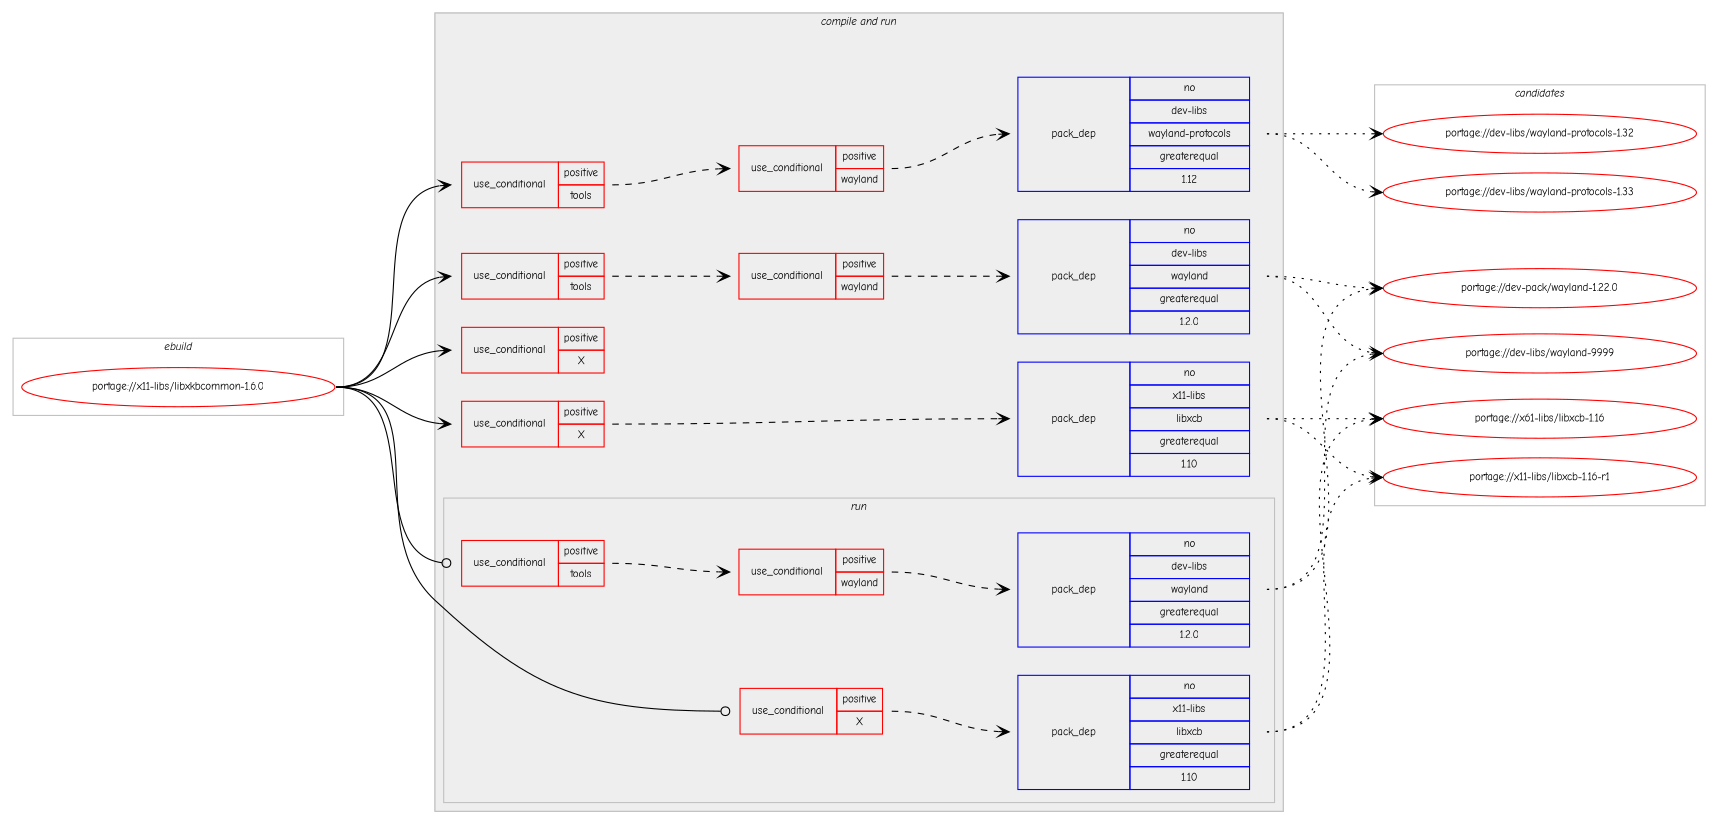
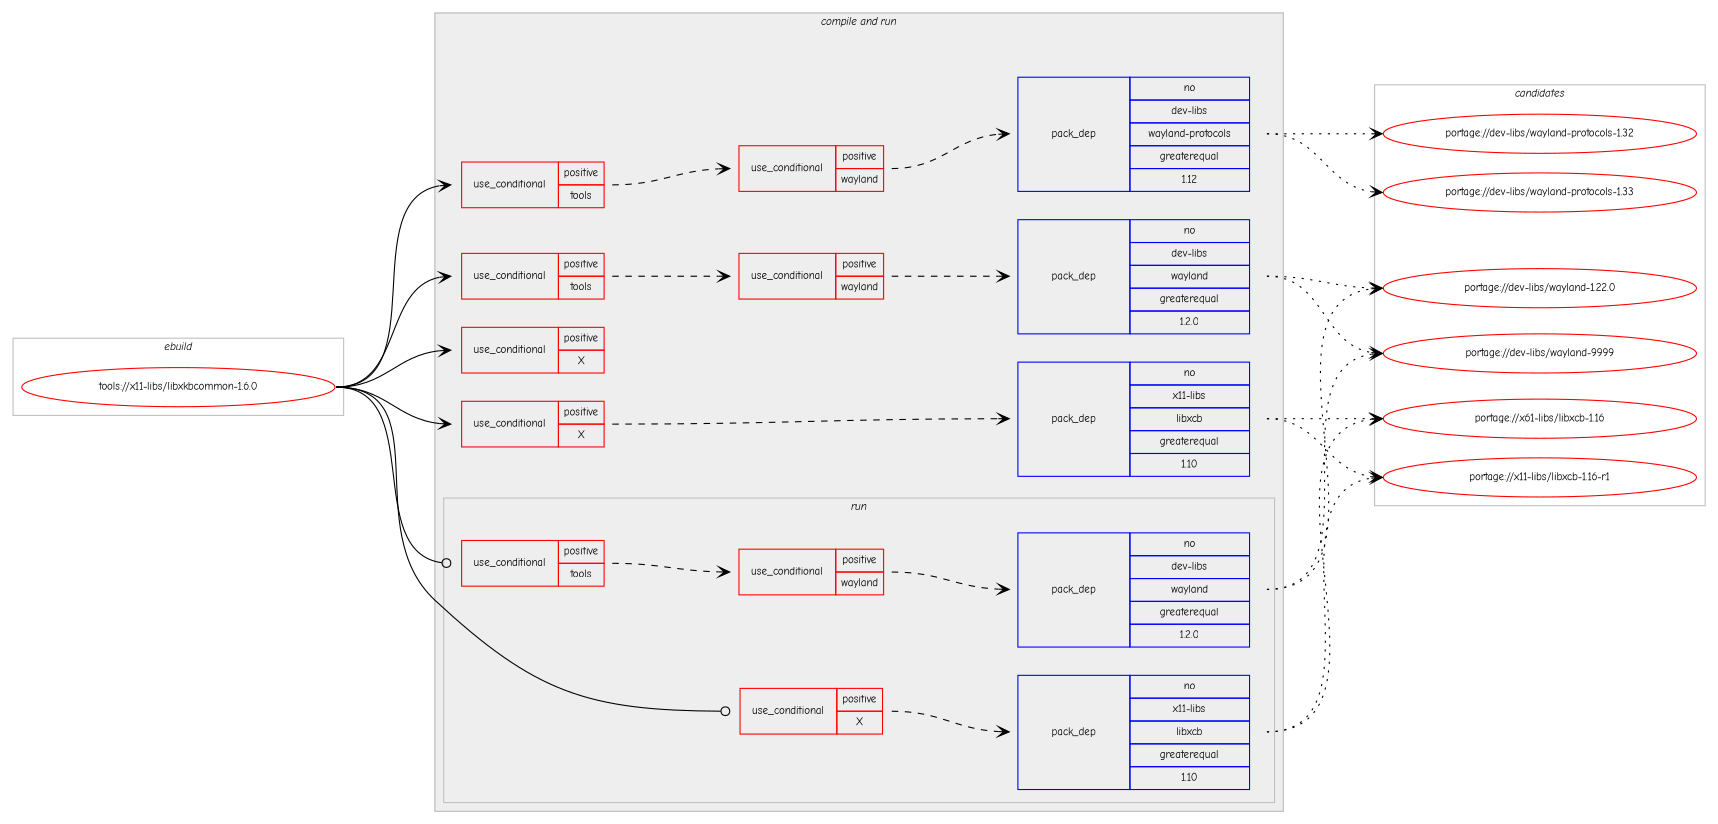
(1540, 288) -> (1540, 288)
(178, 387) -> (178, 387)
